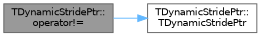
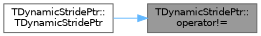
(126, 18) -> (126, 18)
